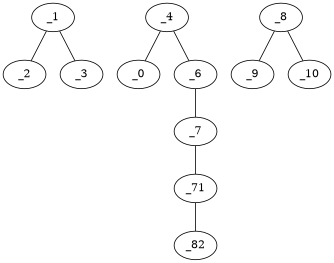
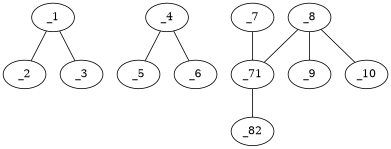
none -> (281, 46)
(139, 74) -> (139, 74)
(196, 103) -> none
